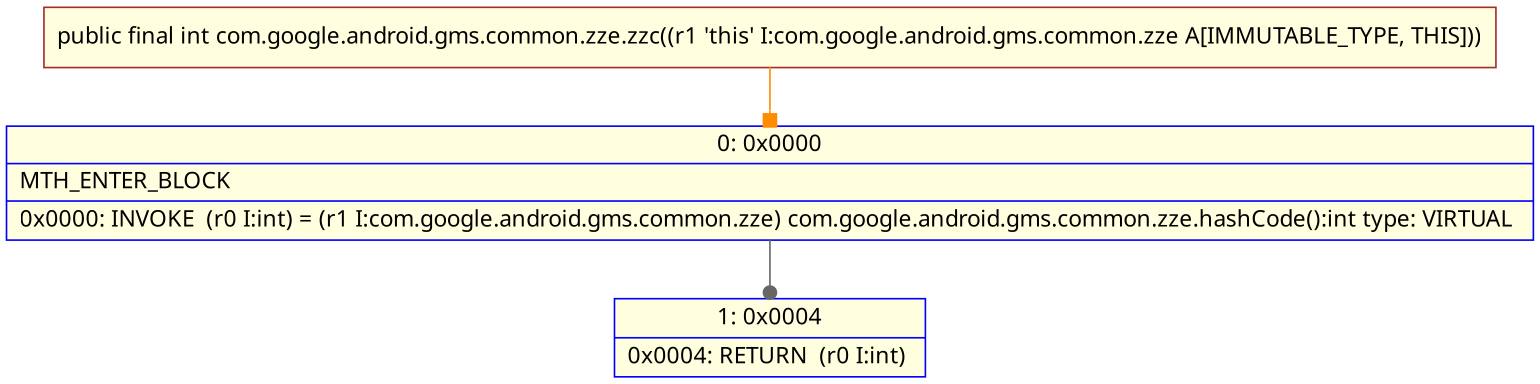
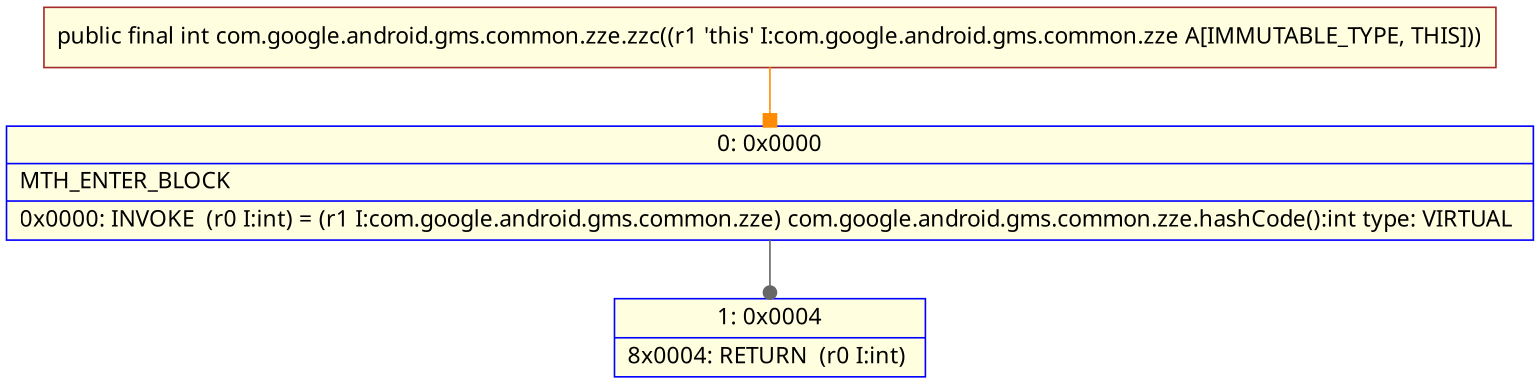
(770, 356) -> (770, 356)
